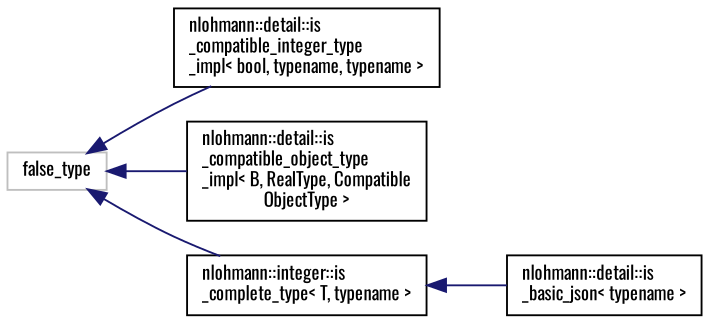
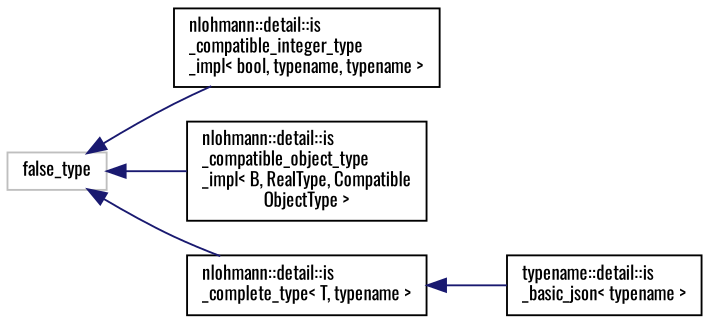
(307, 285) -> (307, 285)
(604, 285) -> (604, 285)
